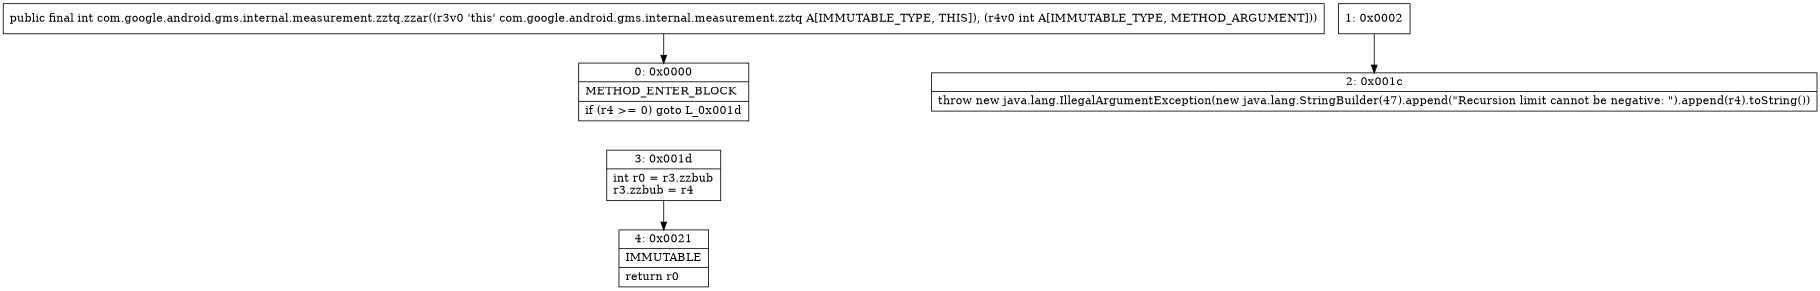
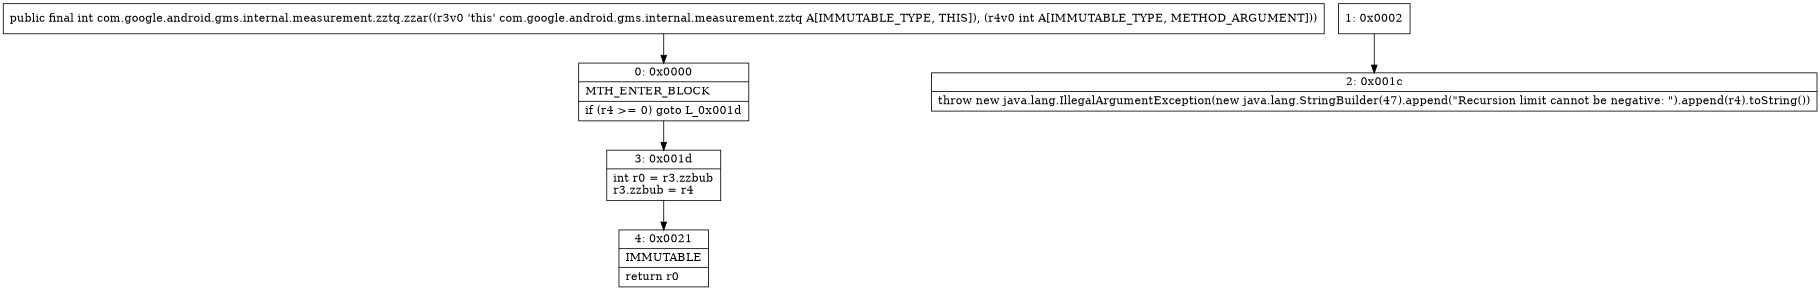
(661, 91) -> (648, 91)
none -> (664, 131)
